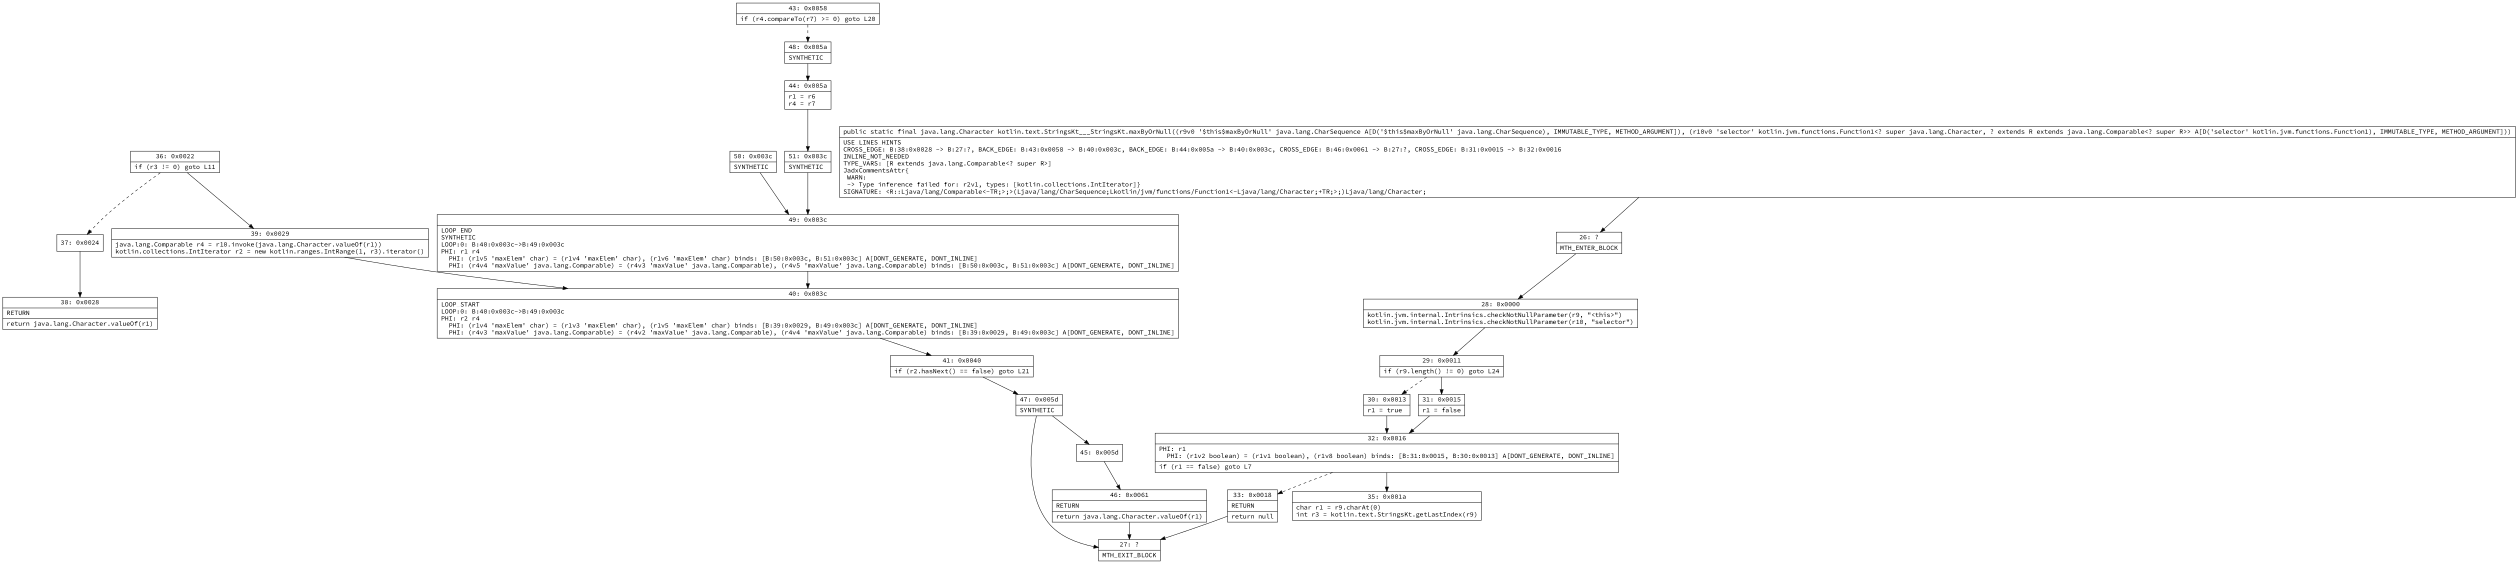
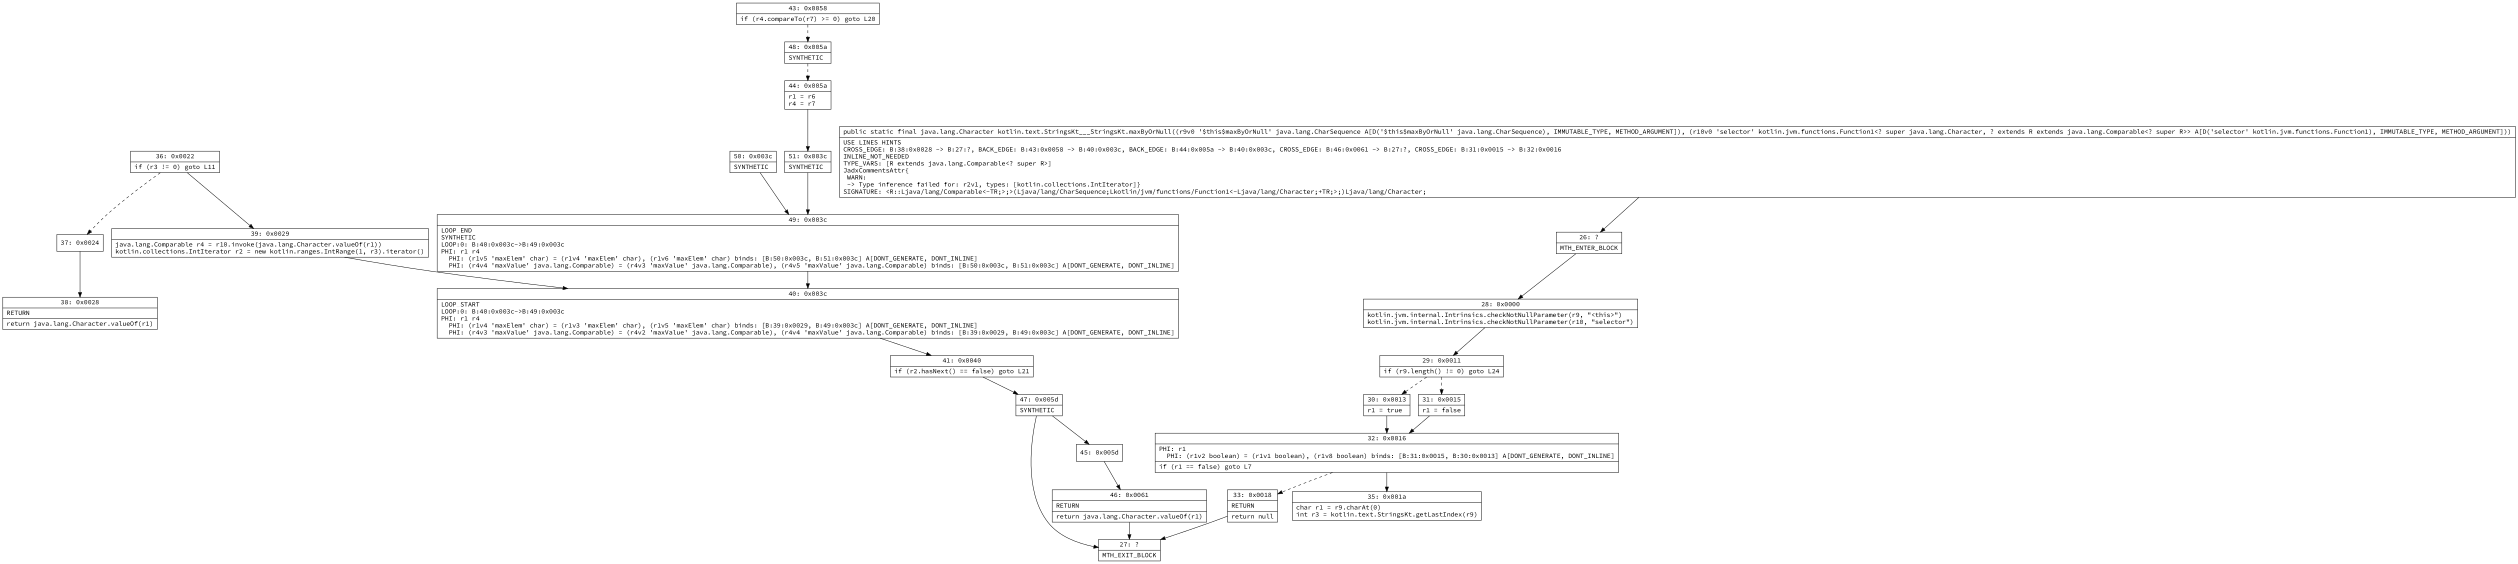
(808, 70) -> (808, 70)
(462, 319) -> (462, 319)
(1442, 383) -> (1442, 383)
